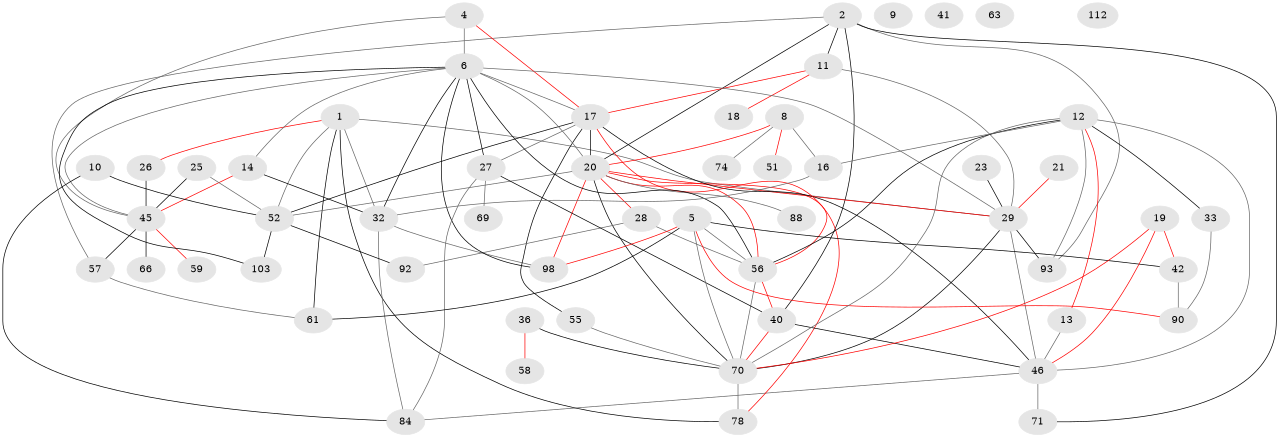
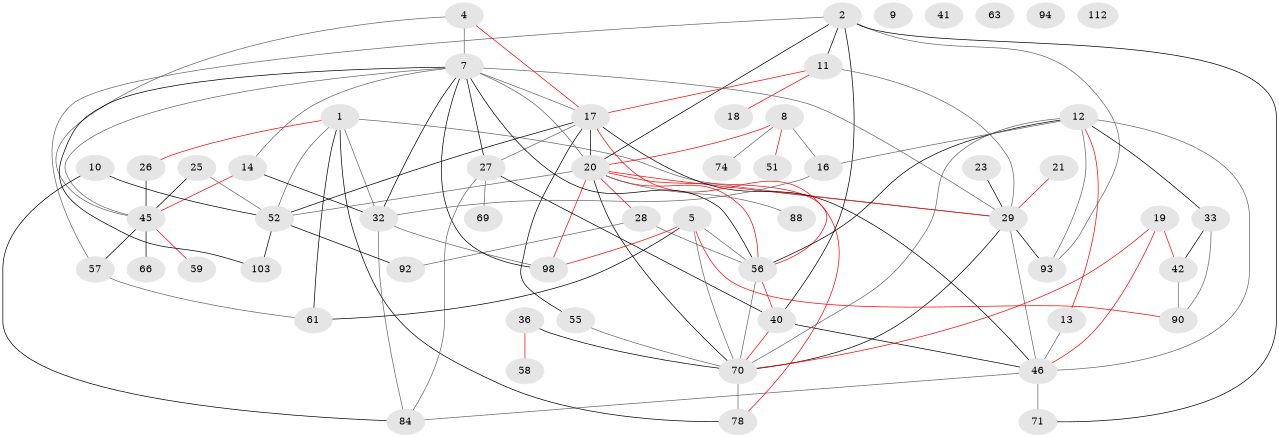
none -> (1046, 16)
(464, 66) -> (464, 66)
(935, 246) -> (1194, 244)
